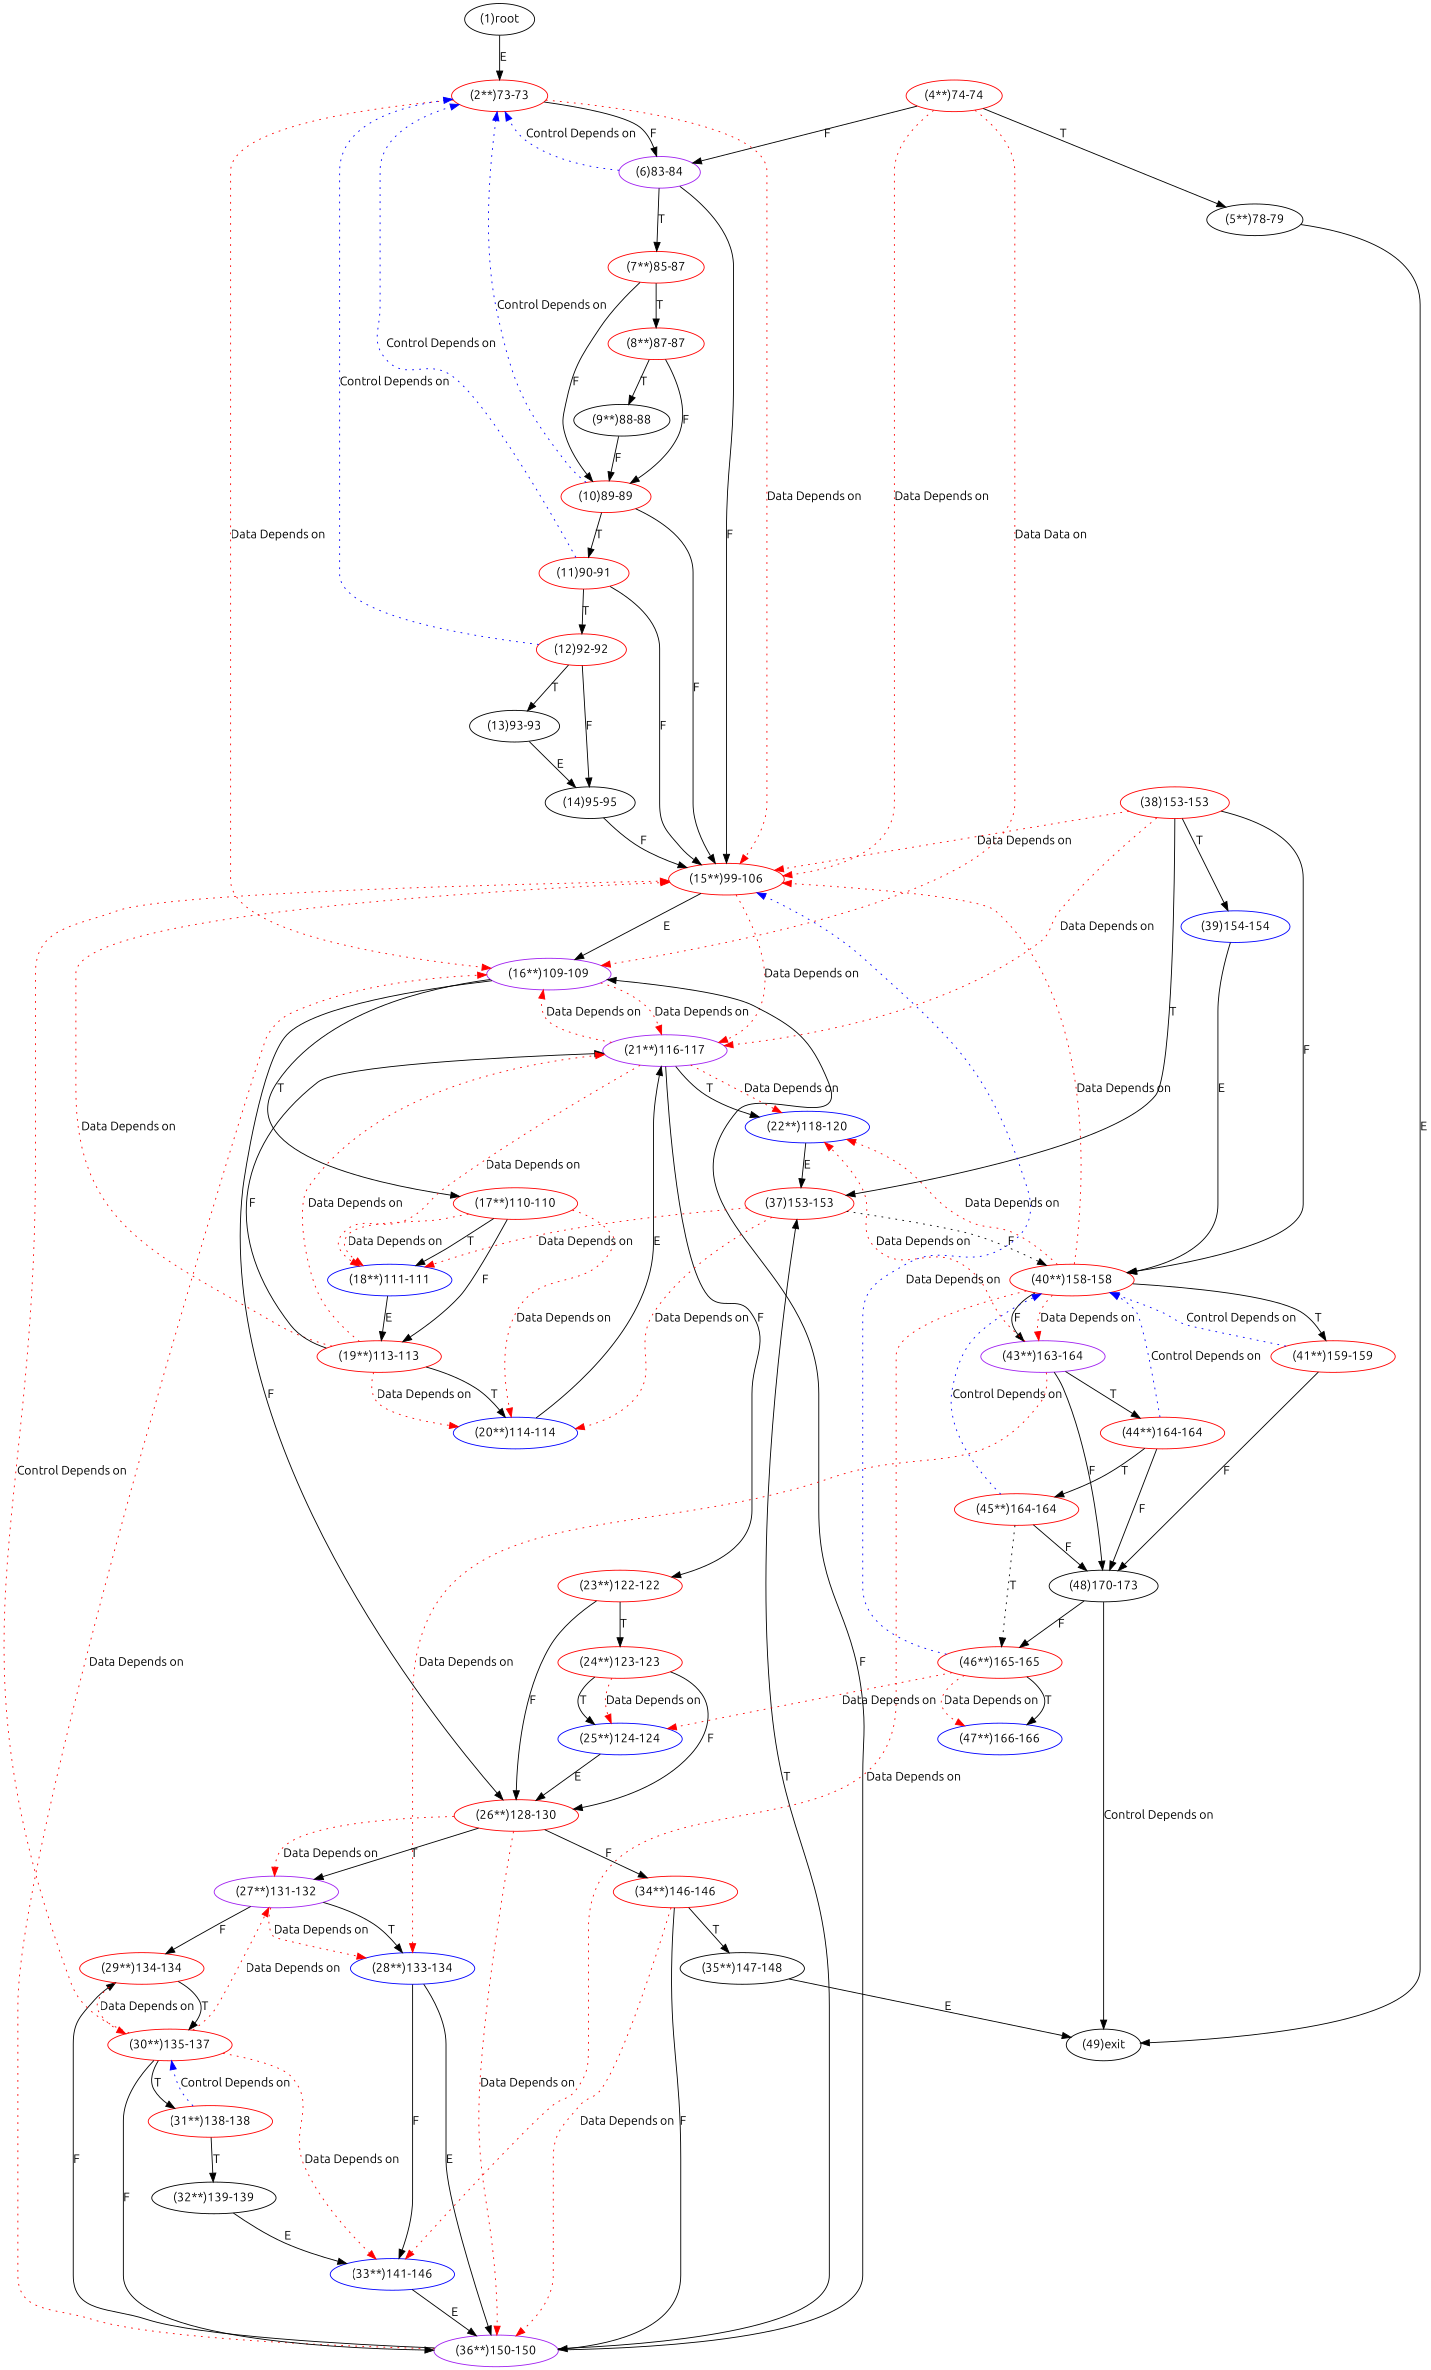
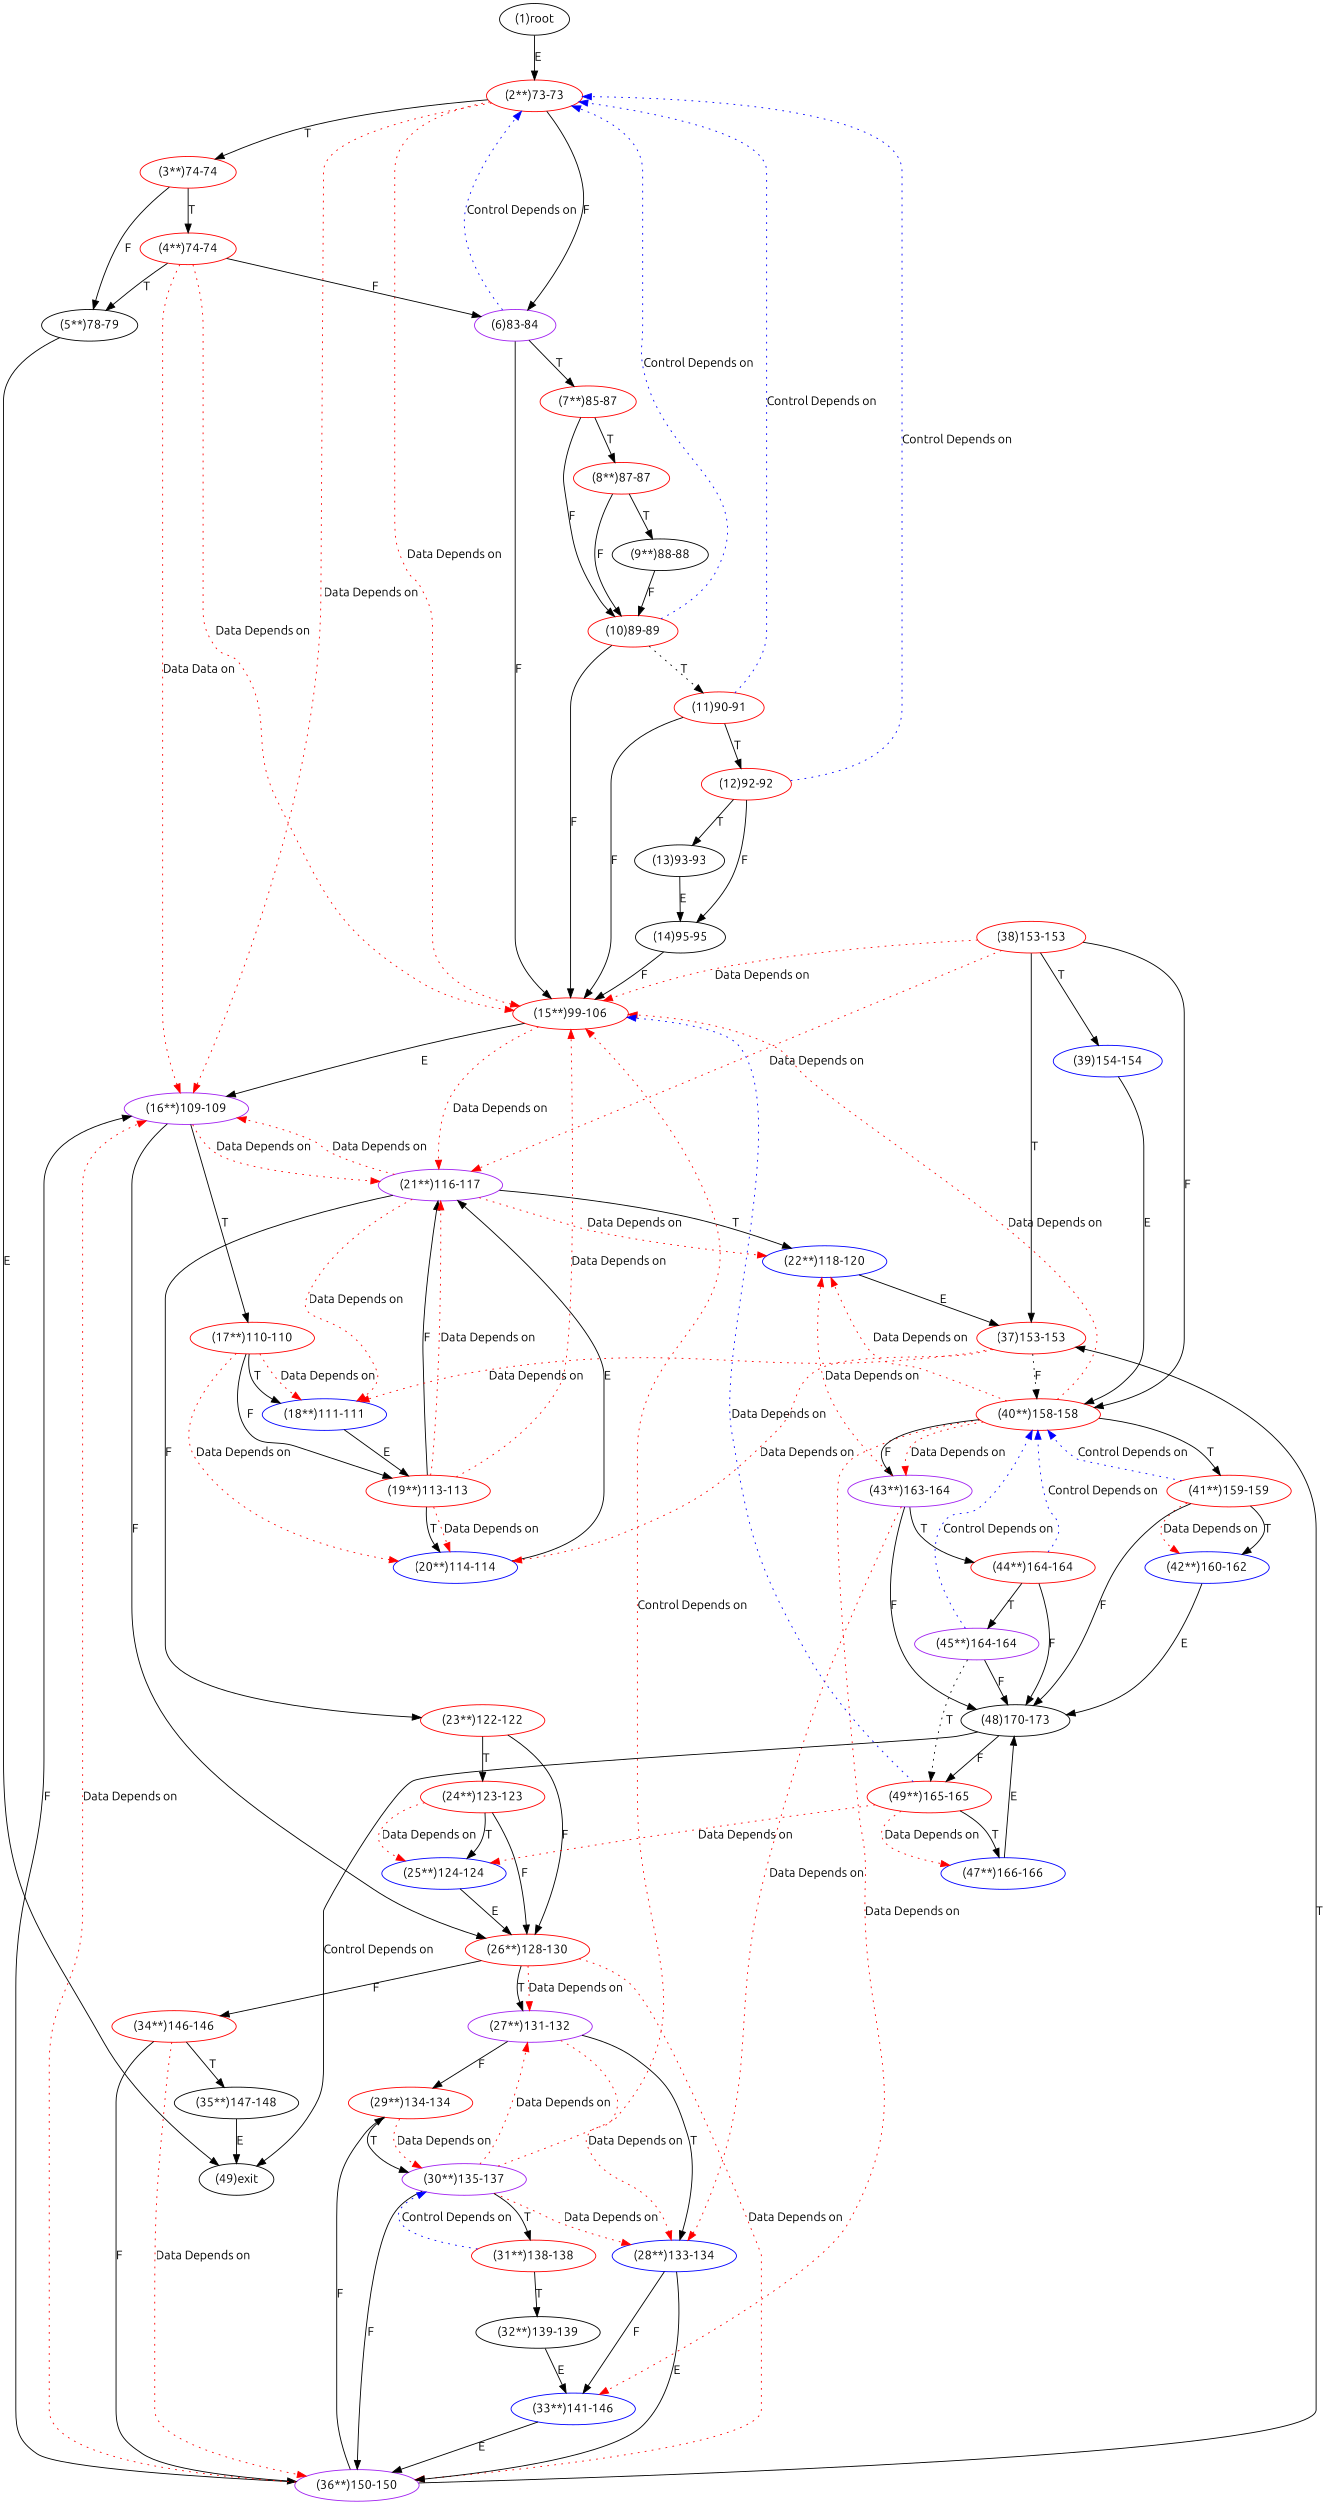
none -> (188, 172)
(596, 531) -> (673, 667)
(1017, 1510) -> (977, 1644)
none -> (1207, 1568)
(1000, 1663) -> (929, 1797)
none -> (1009, 1802)
(170, 2045) -> (464, 2179)
(300, 2138) -> (557, 2222)
